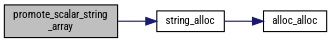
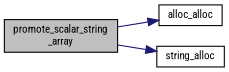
(238, 21) -> (133, 24)
